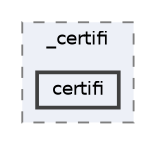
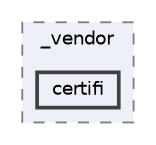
(78, 40) -> (78, 40)
